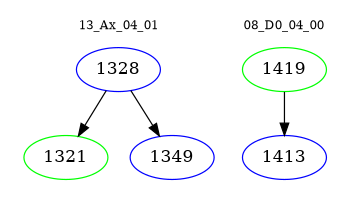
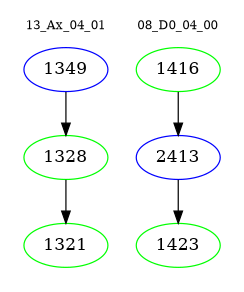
(118, 70) -> (66, 157)
(284, 70) -> (178, 70)
(142, 108) -> (66, 108)
(284, 157) -> (178, 157)
none -> (178, 245)
